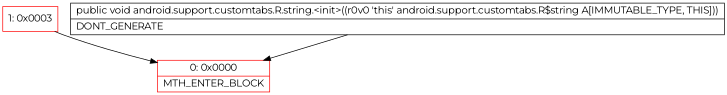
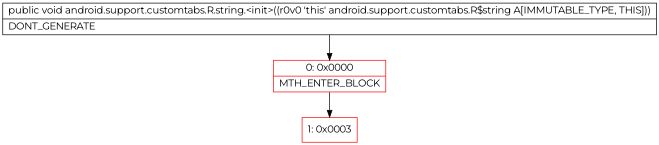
(102, 48) -> (330, 101)
